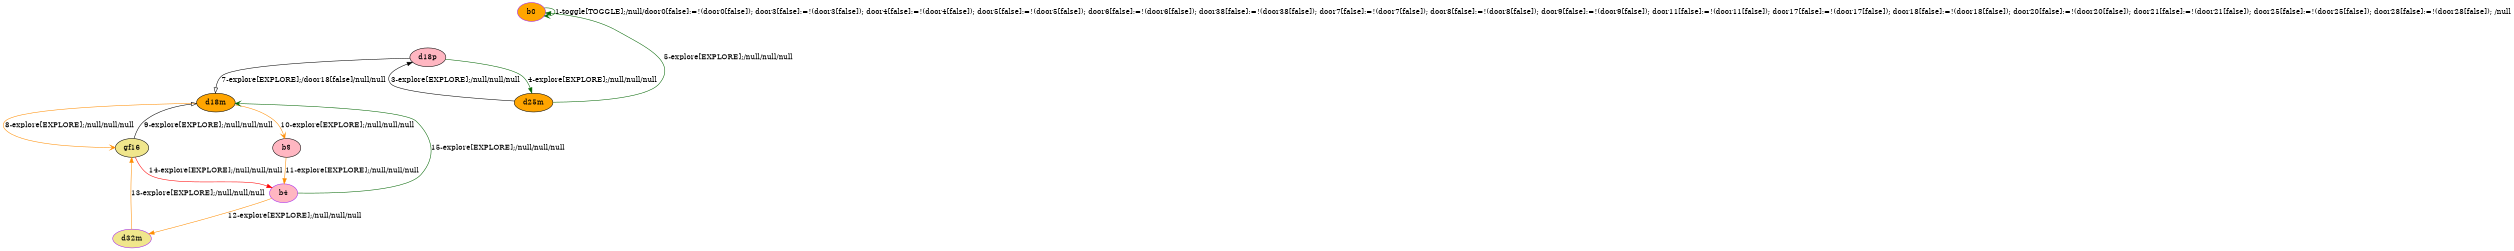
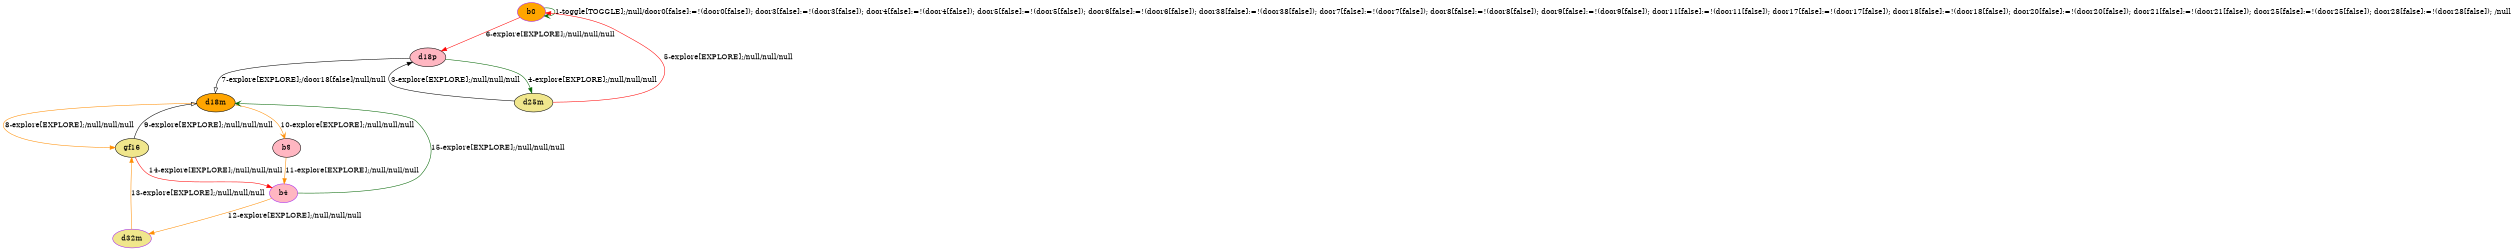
none -> (483, 33)
(664, 66) -> (664, 66)
(534, 103) -> (534, 103)
(42, 112) -> (42, 112)
